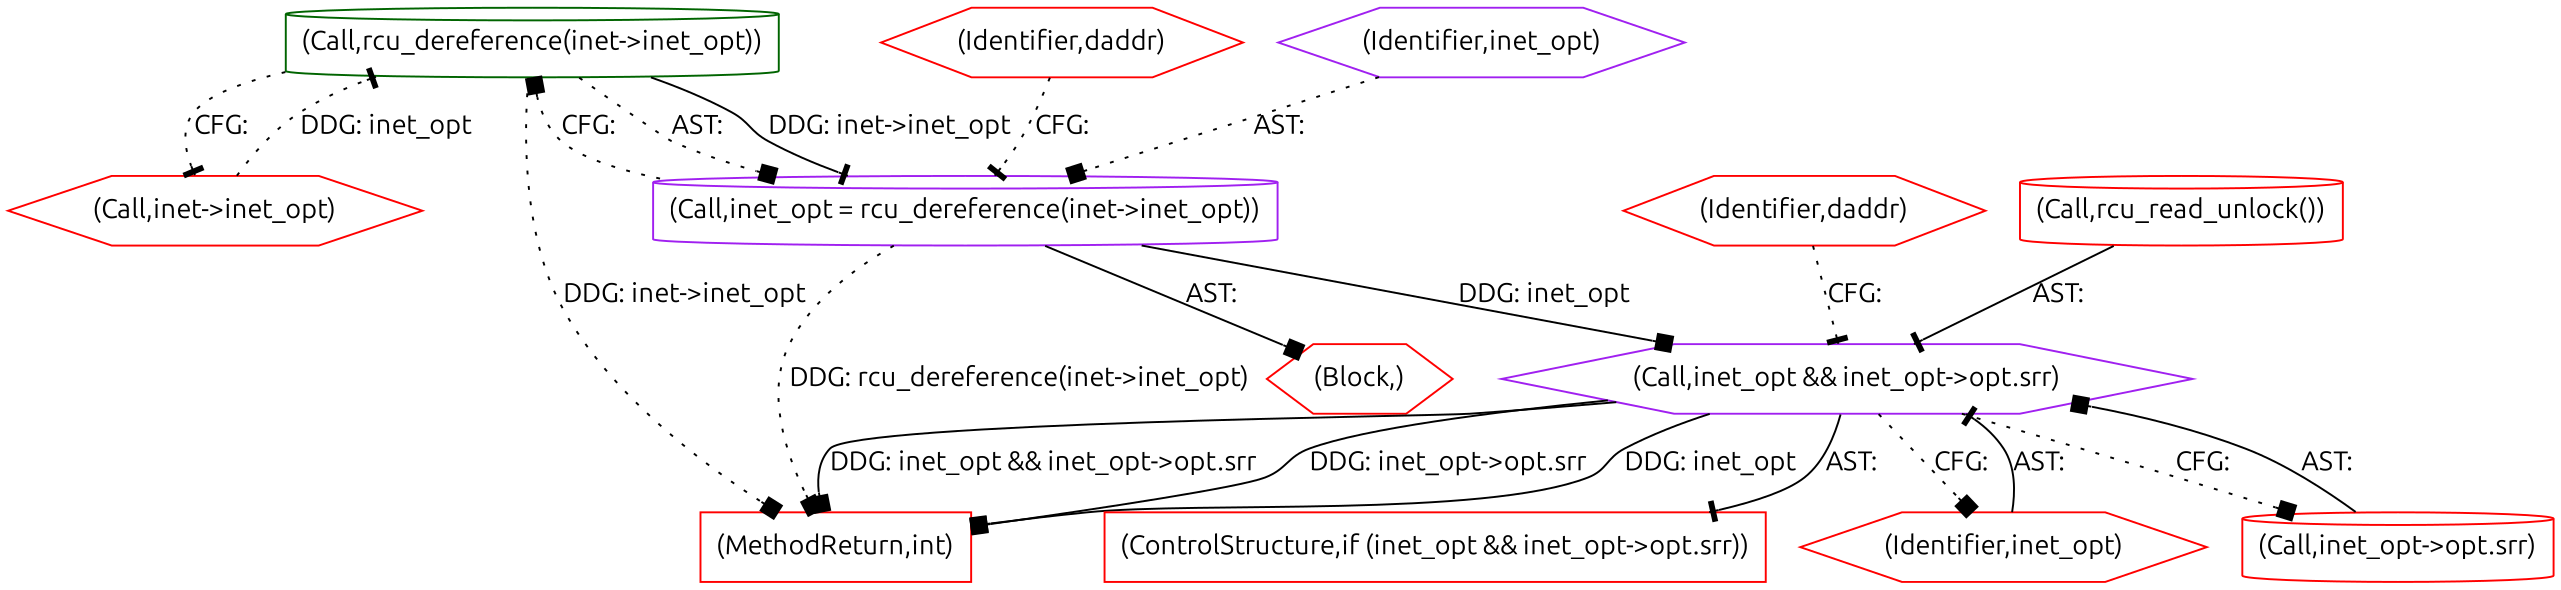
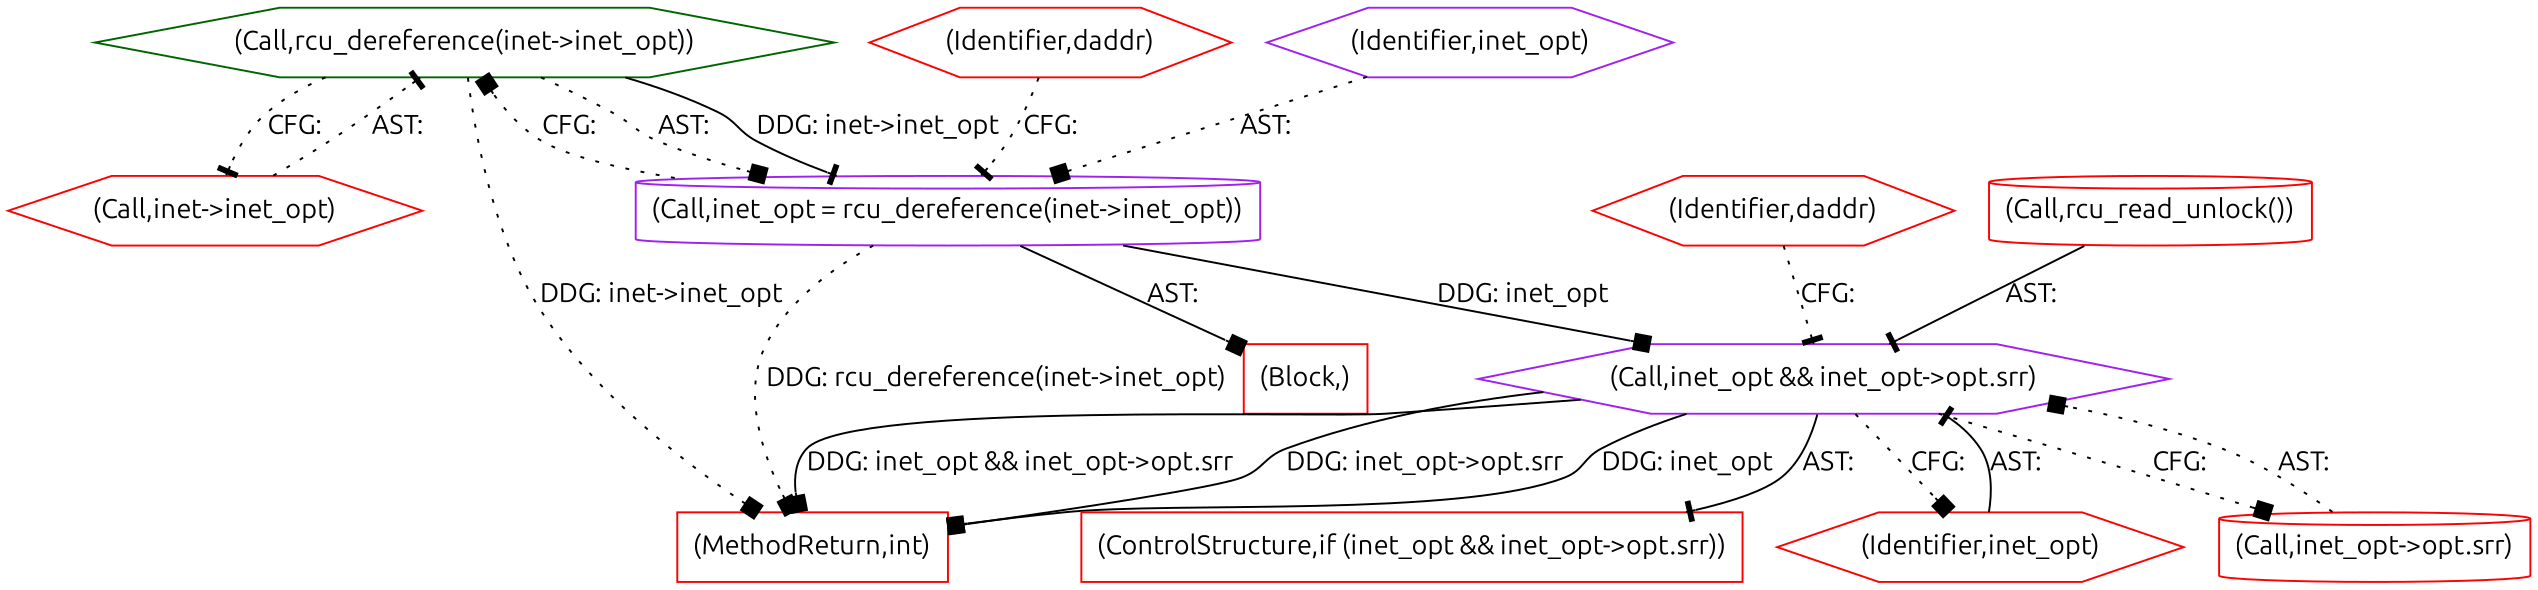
(532, 43) -> (465, 43)
(386, 127) -> (402, 127)
(1360, 379) -> (1306, 379)
(2231, 443) -> (2207, 443)
